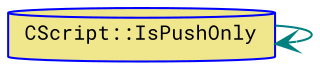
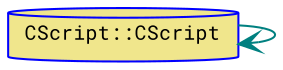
(142, 35) -> (123, 35)
